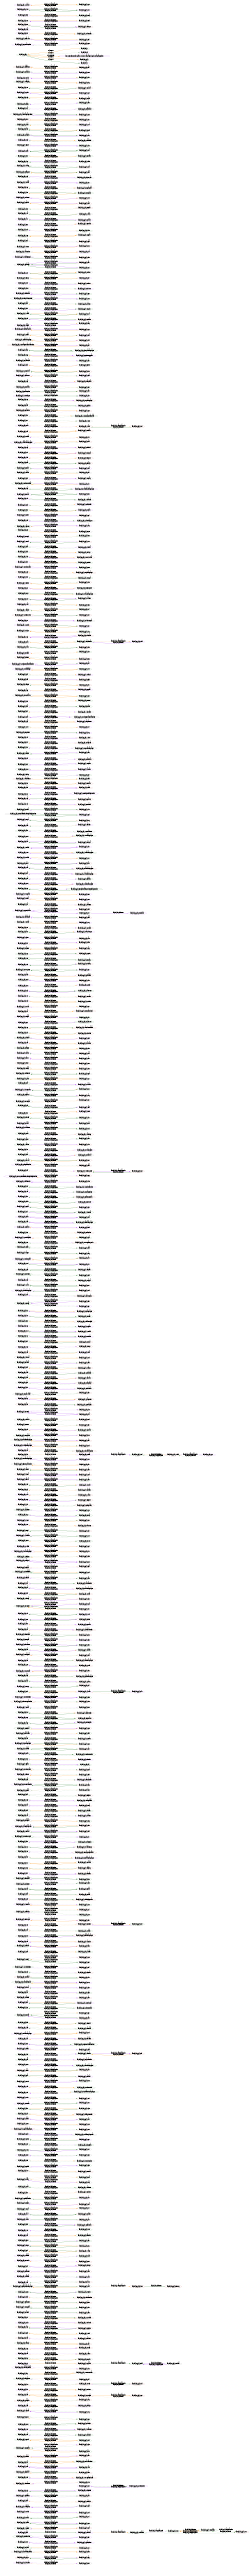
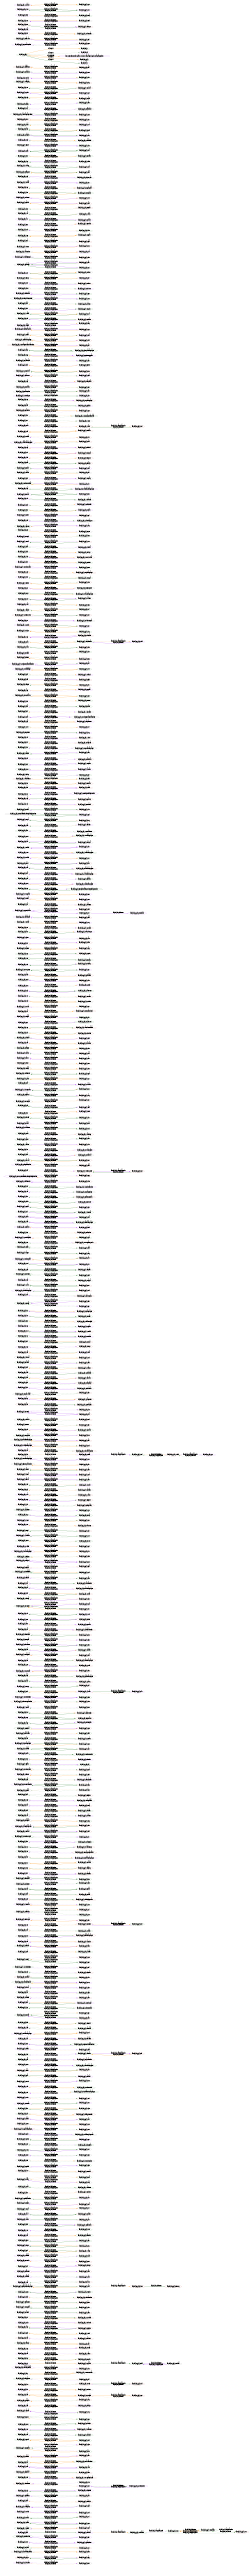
(54, 52) -> (52, 49)
(54, 2411) -> (54, 2415)
(54, 2482) -> (54, 2485)
